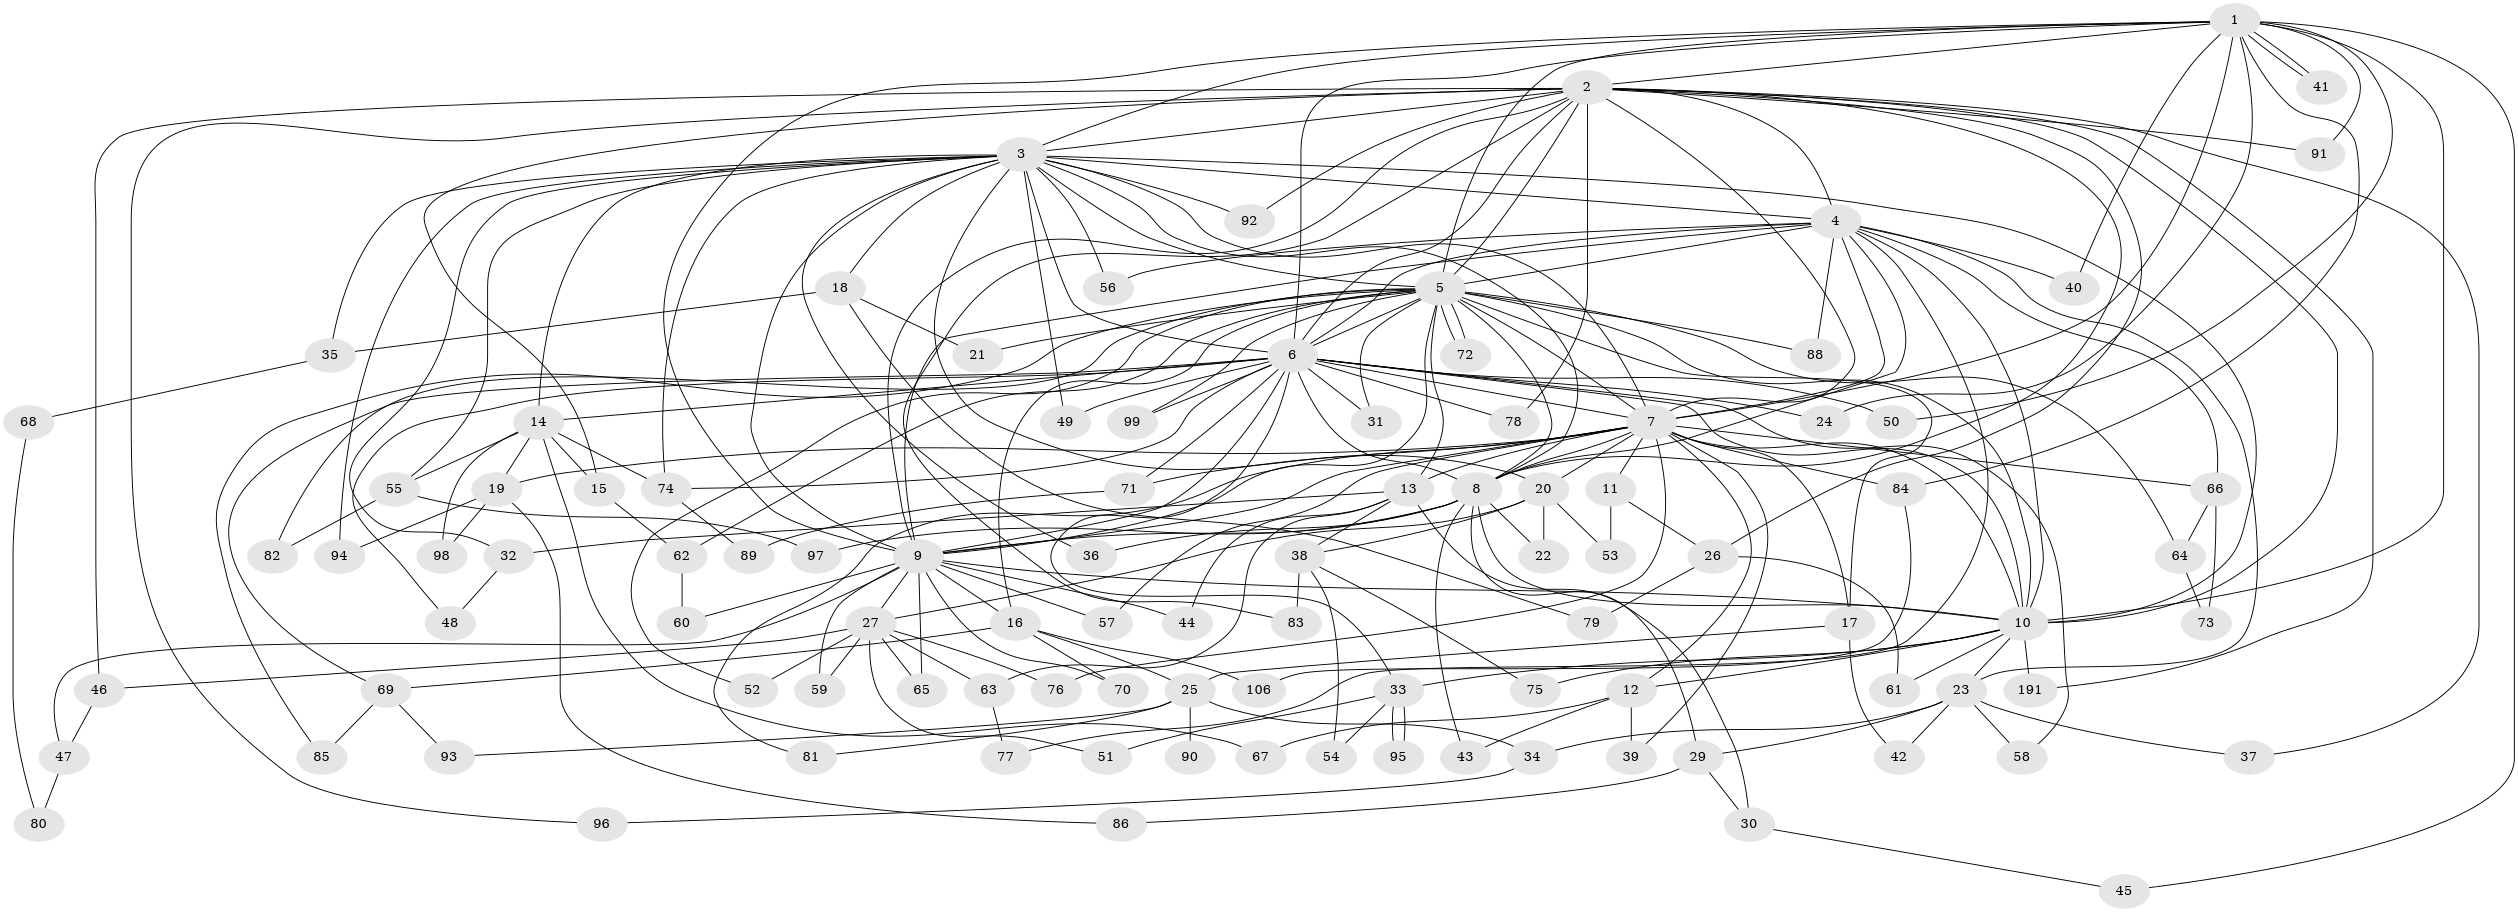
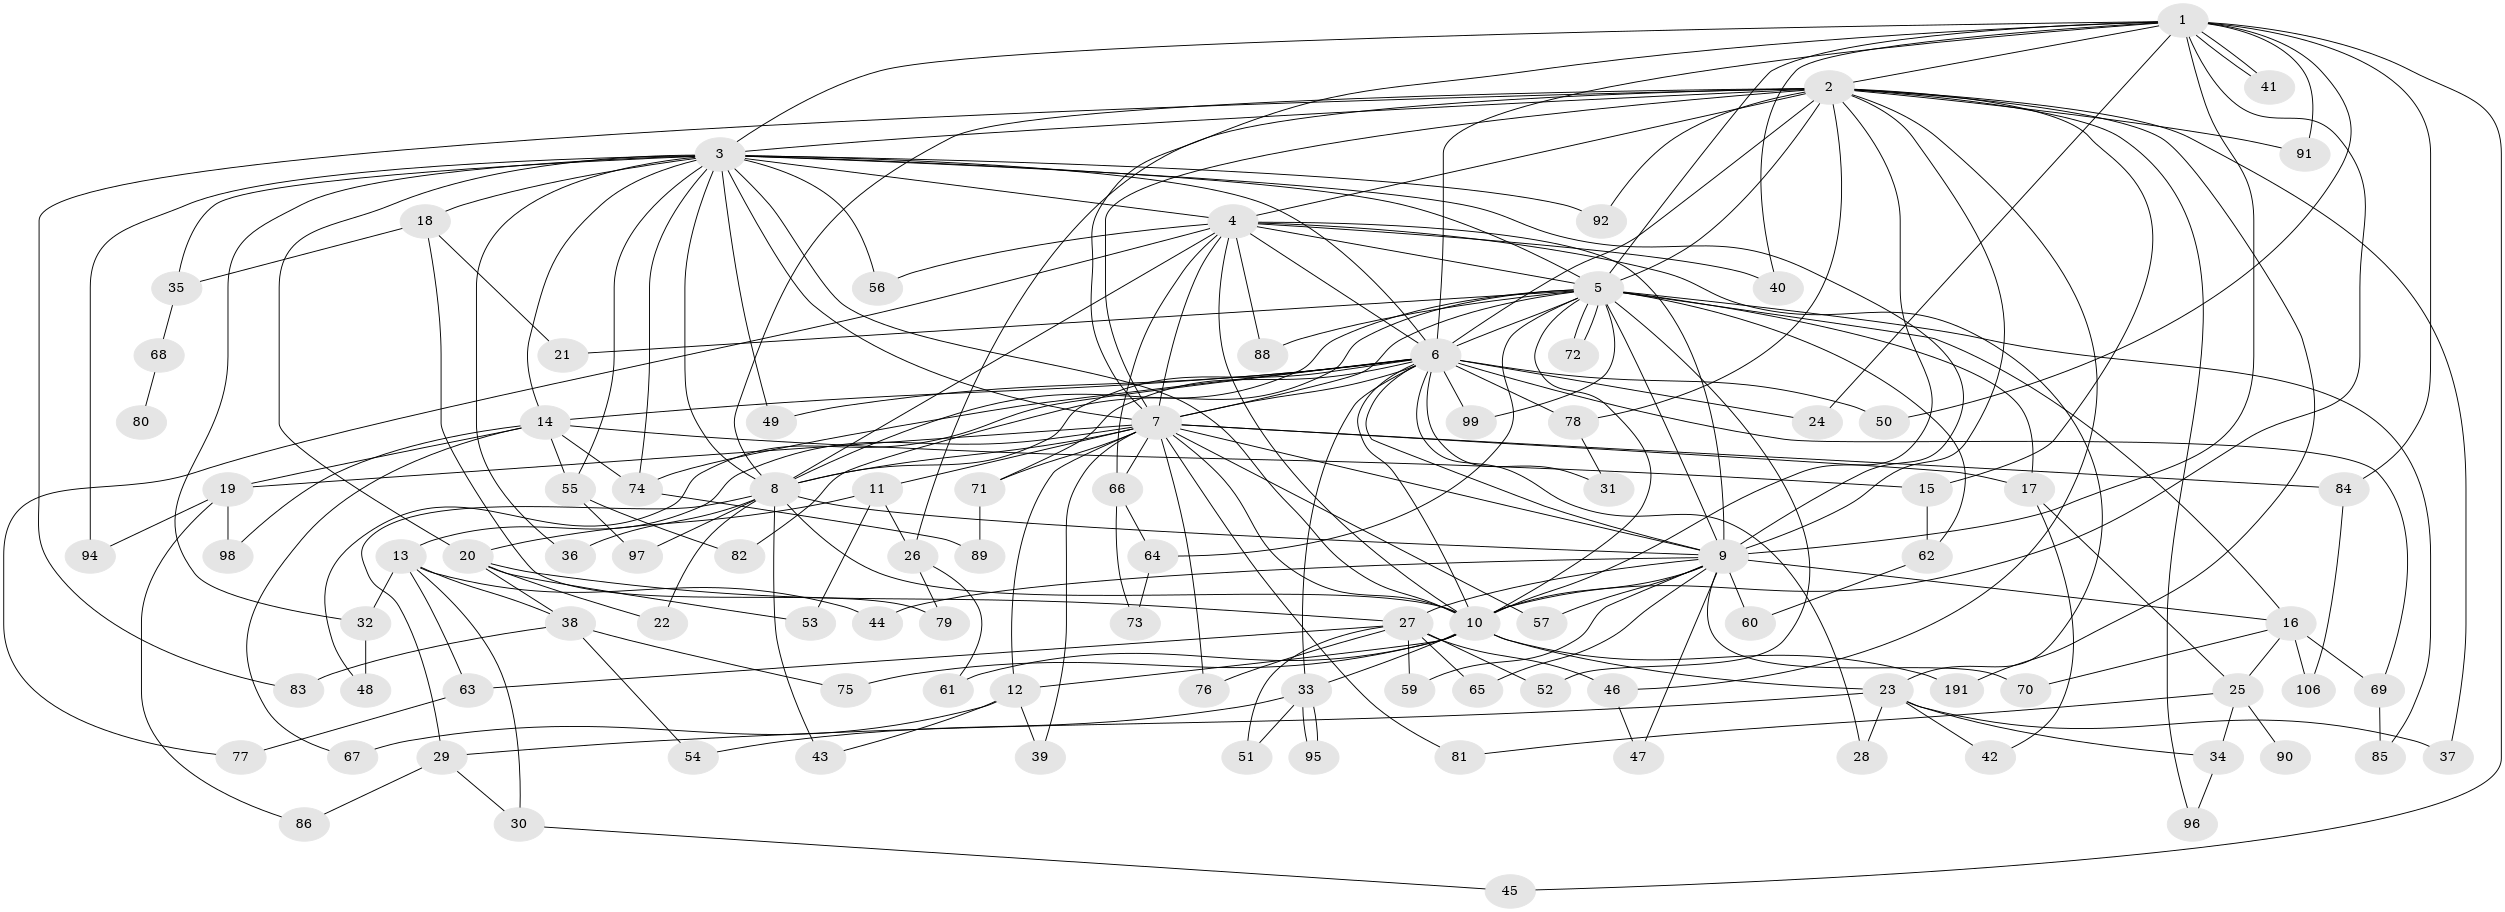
(1366, 339) -> (1591, 456)
(1437, 393) -> none
(1614, 446) -> (746, 516)
(449, 757) -> none
(2022, 757) -> (1862, 757)
(52, 791) -> none
